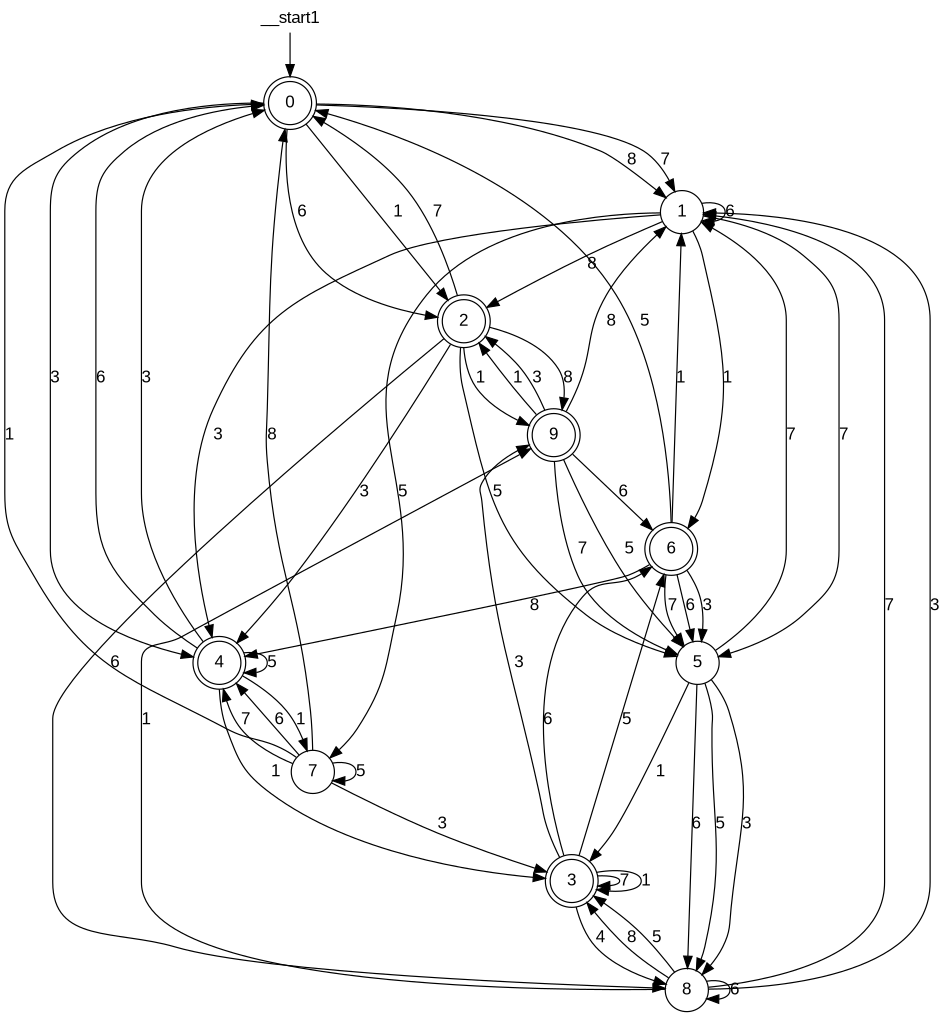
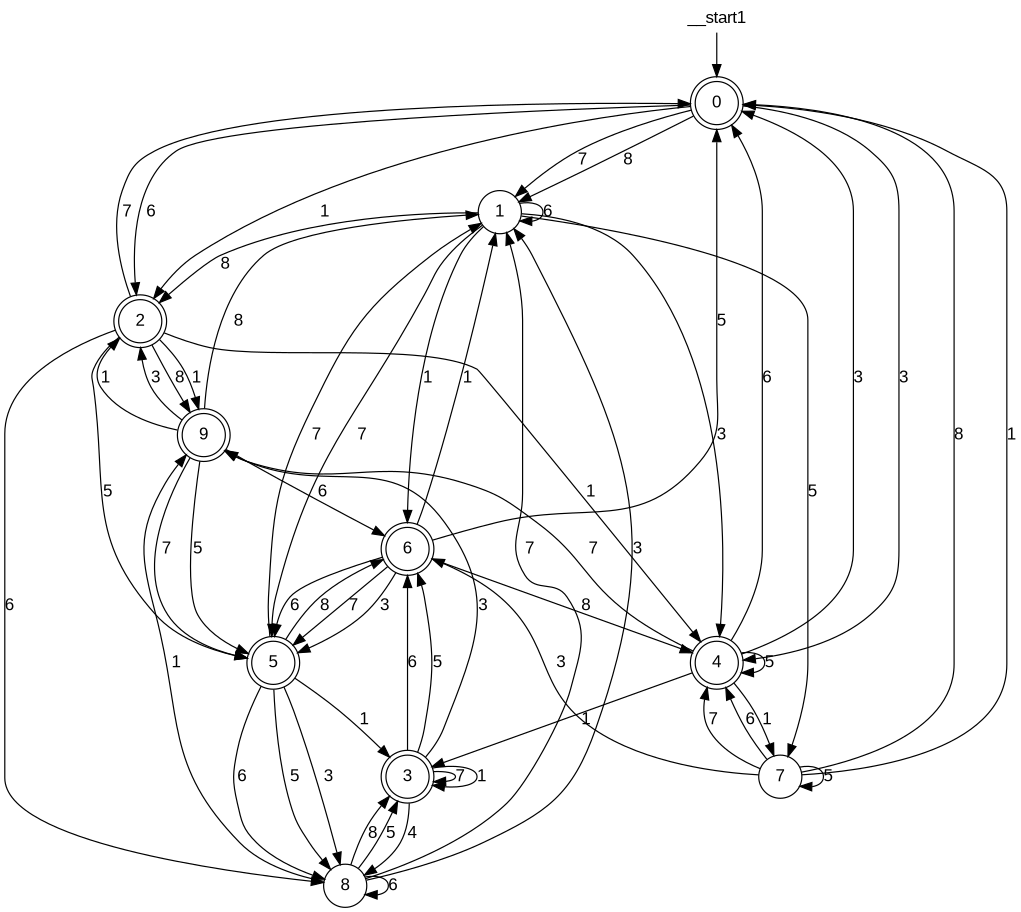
(364, 492) -> (591, 492)
none -> (490, 493)
none -> (323, 595)
(698, 663) -> (273, 663)
(431, 830) -> (587, 724)
